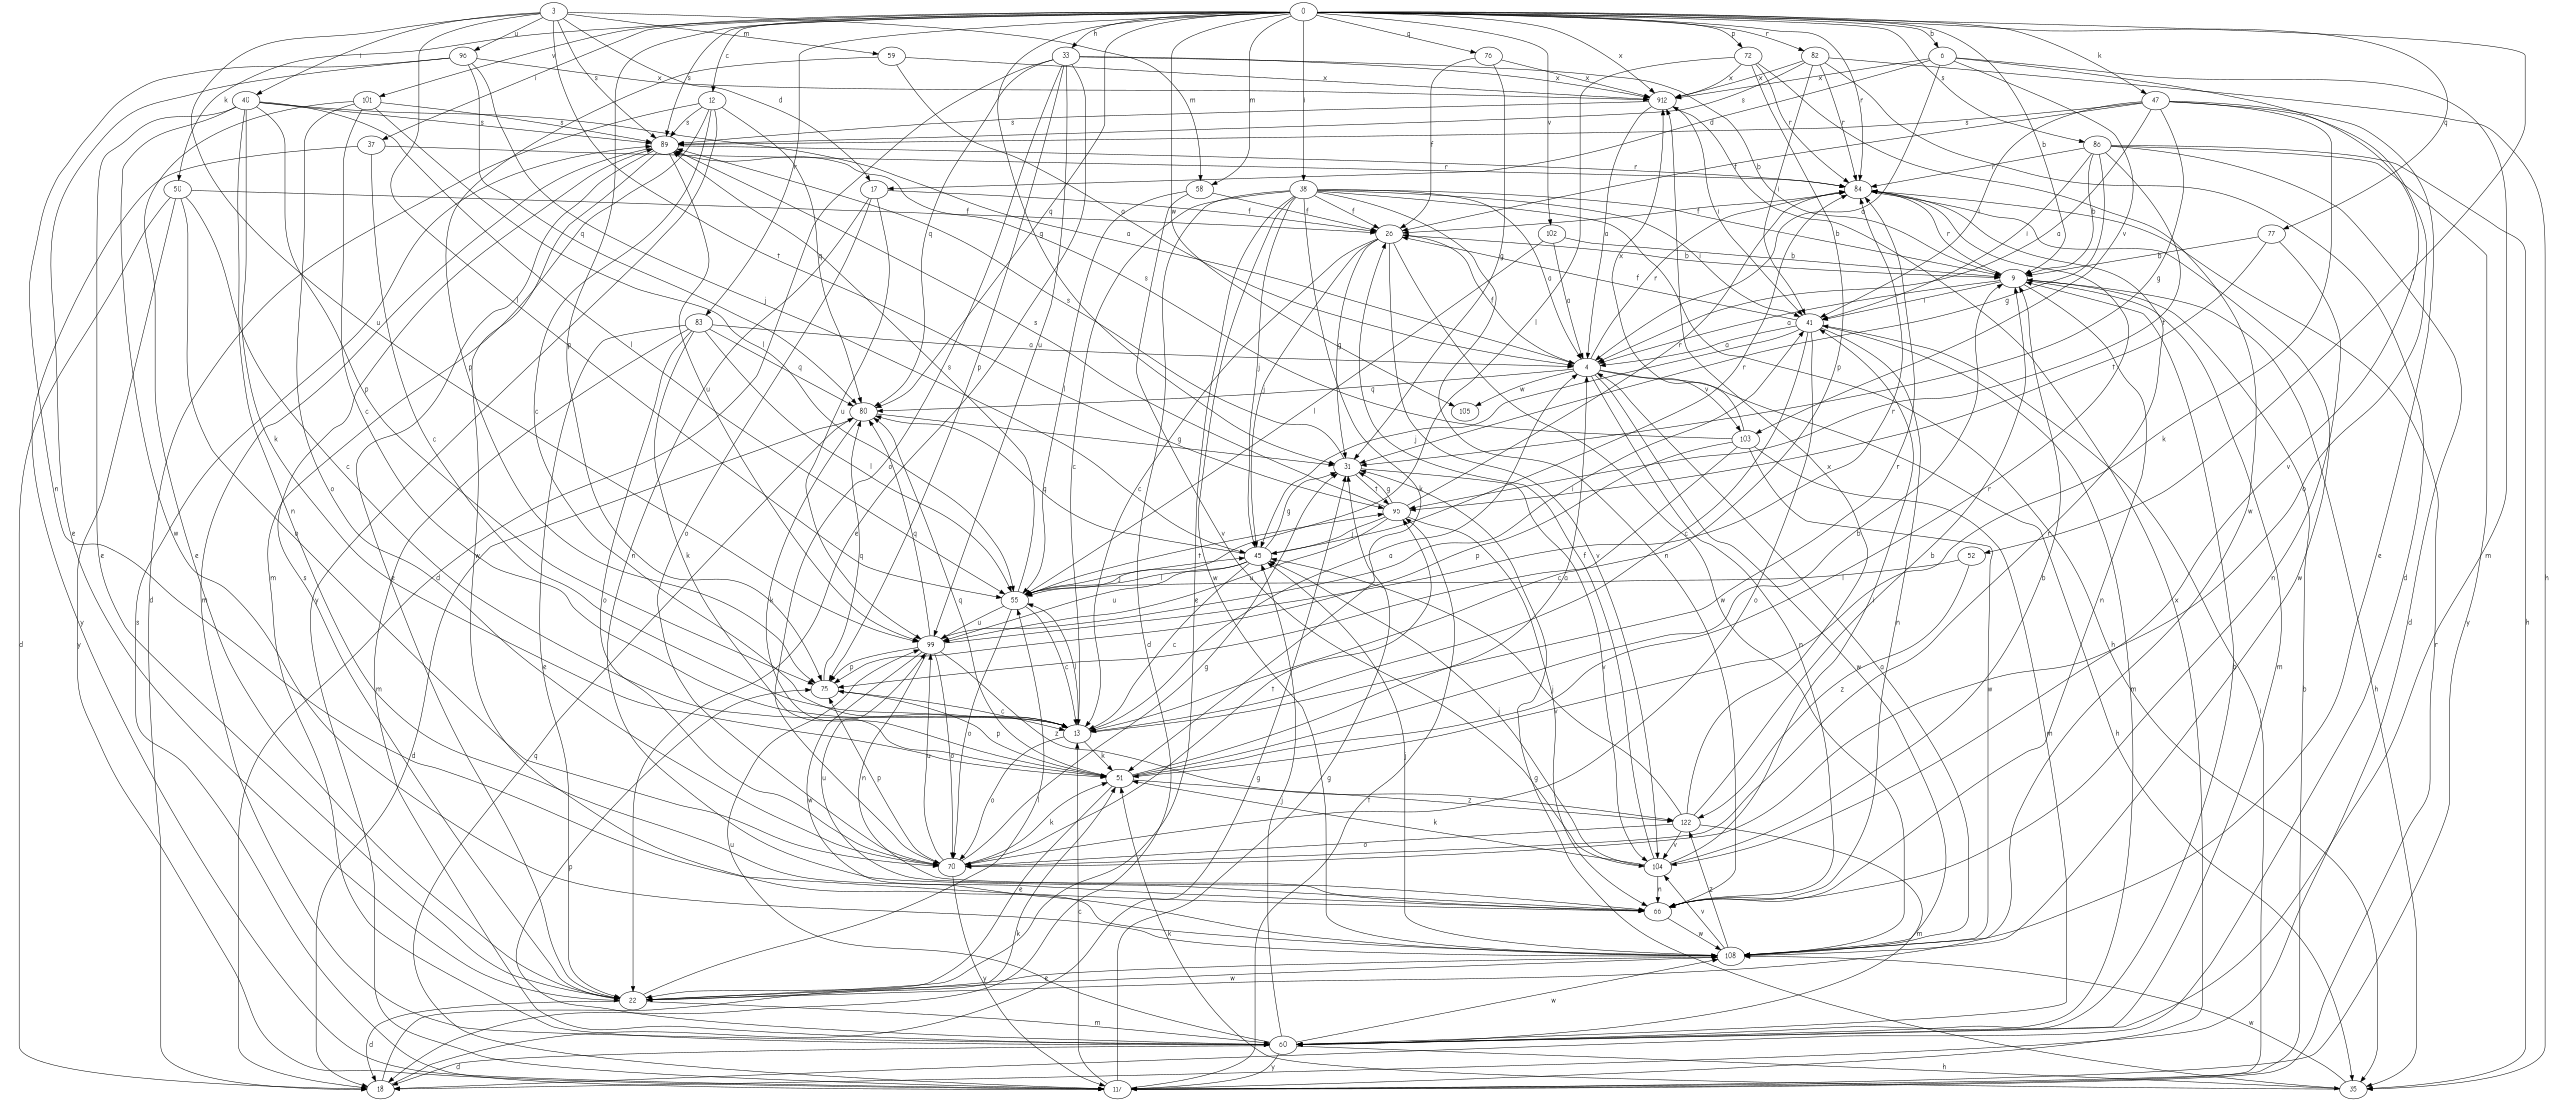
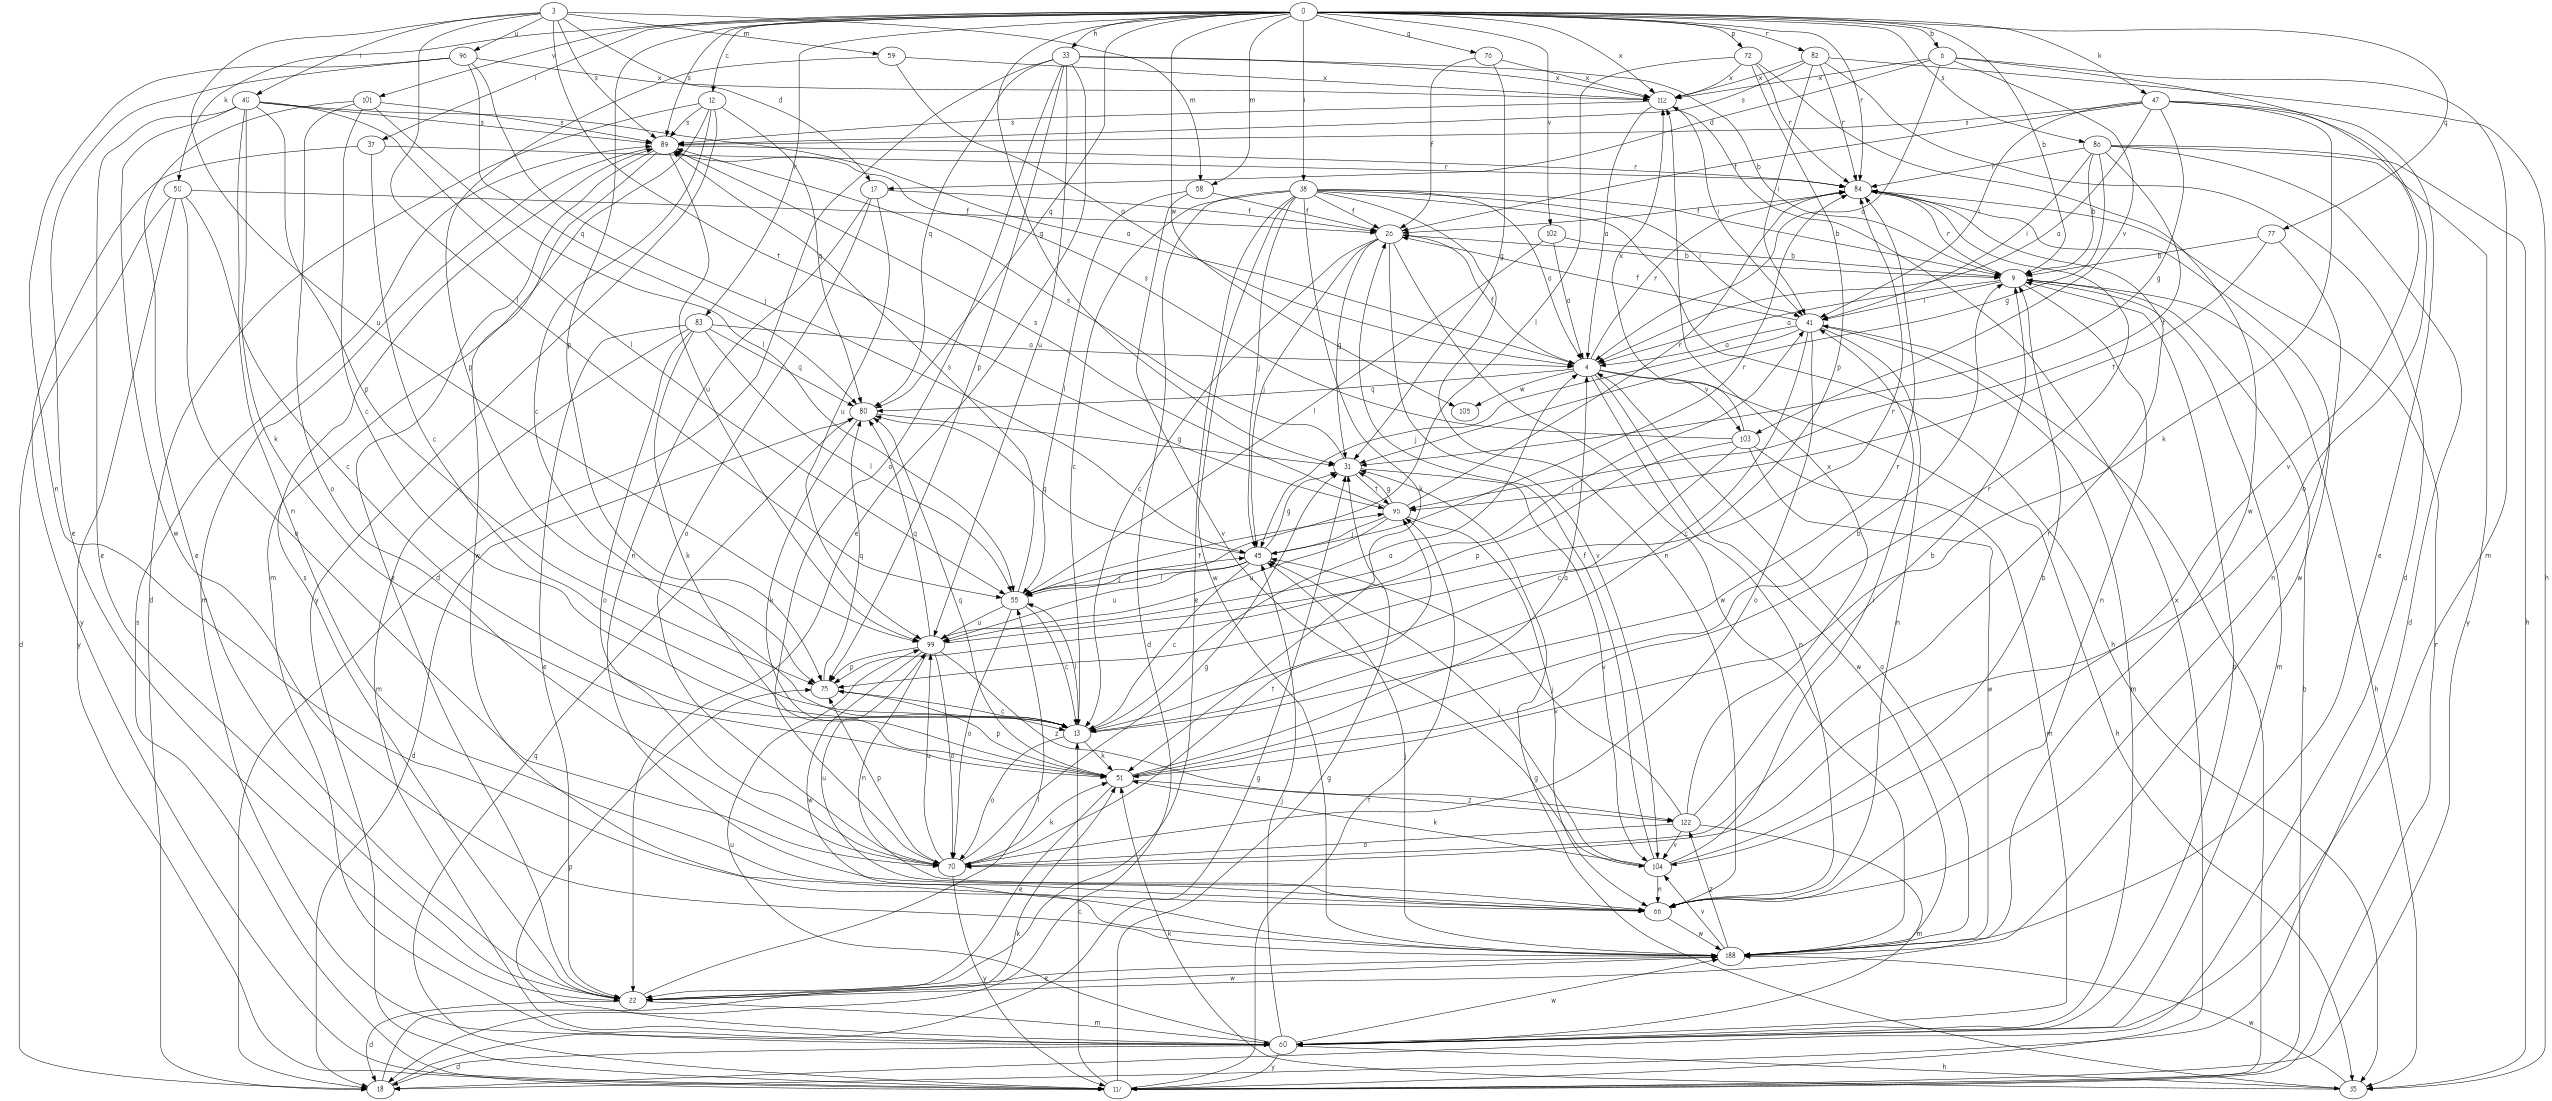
(1662, 101) -> (1662, 101)
(1972, 556) -> none
(1731, 956) -> (1731, 956)
